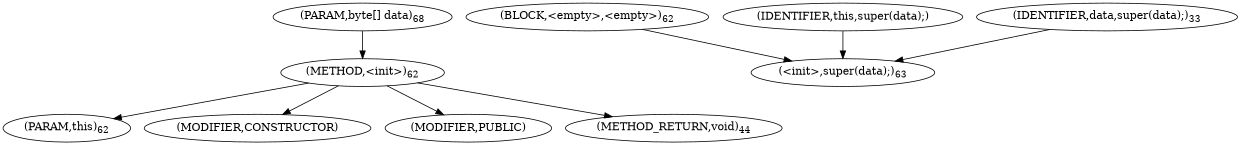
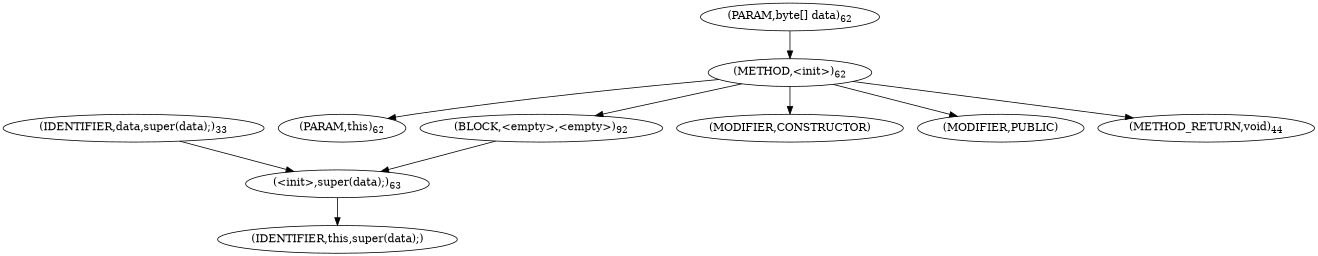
(419, 16) -> (846, 16)
(668, 16) -> (622, 127)
(843, 41) -> (337, 208)
none -> (672, 99)
